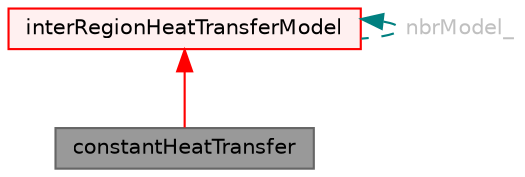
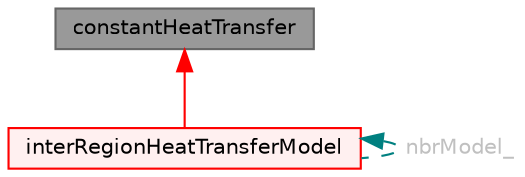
(185, 100) -> (185, 100)
